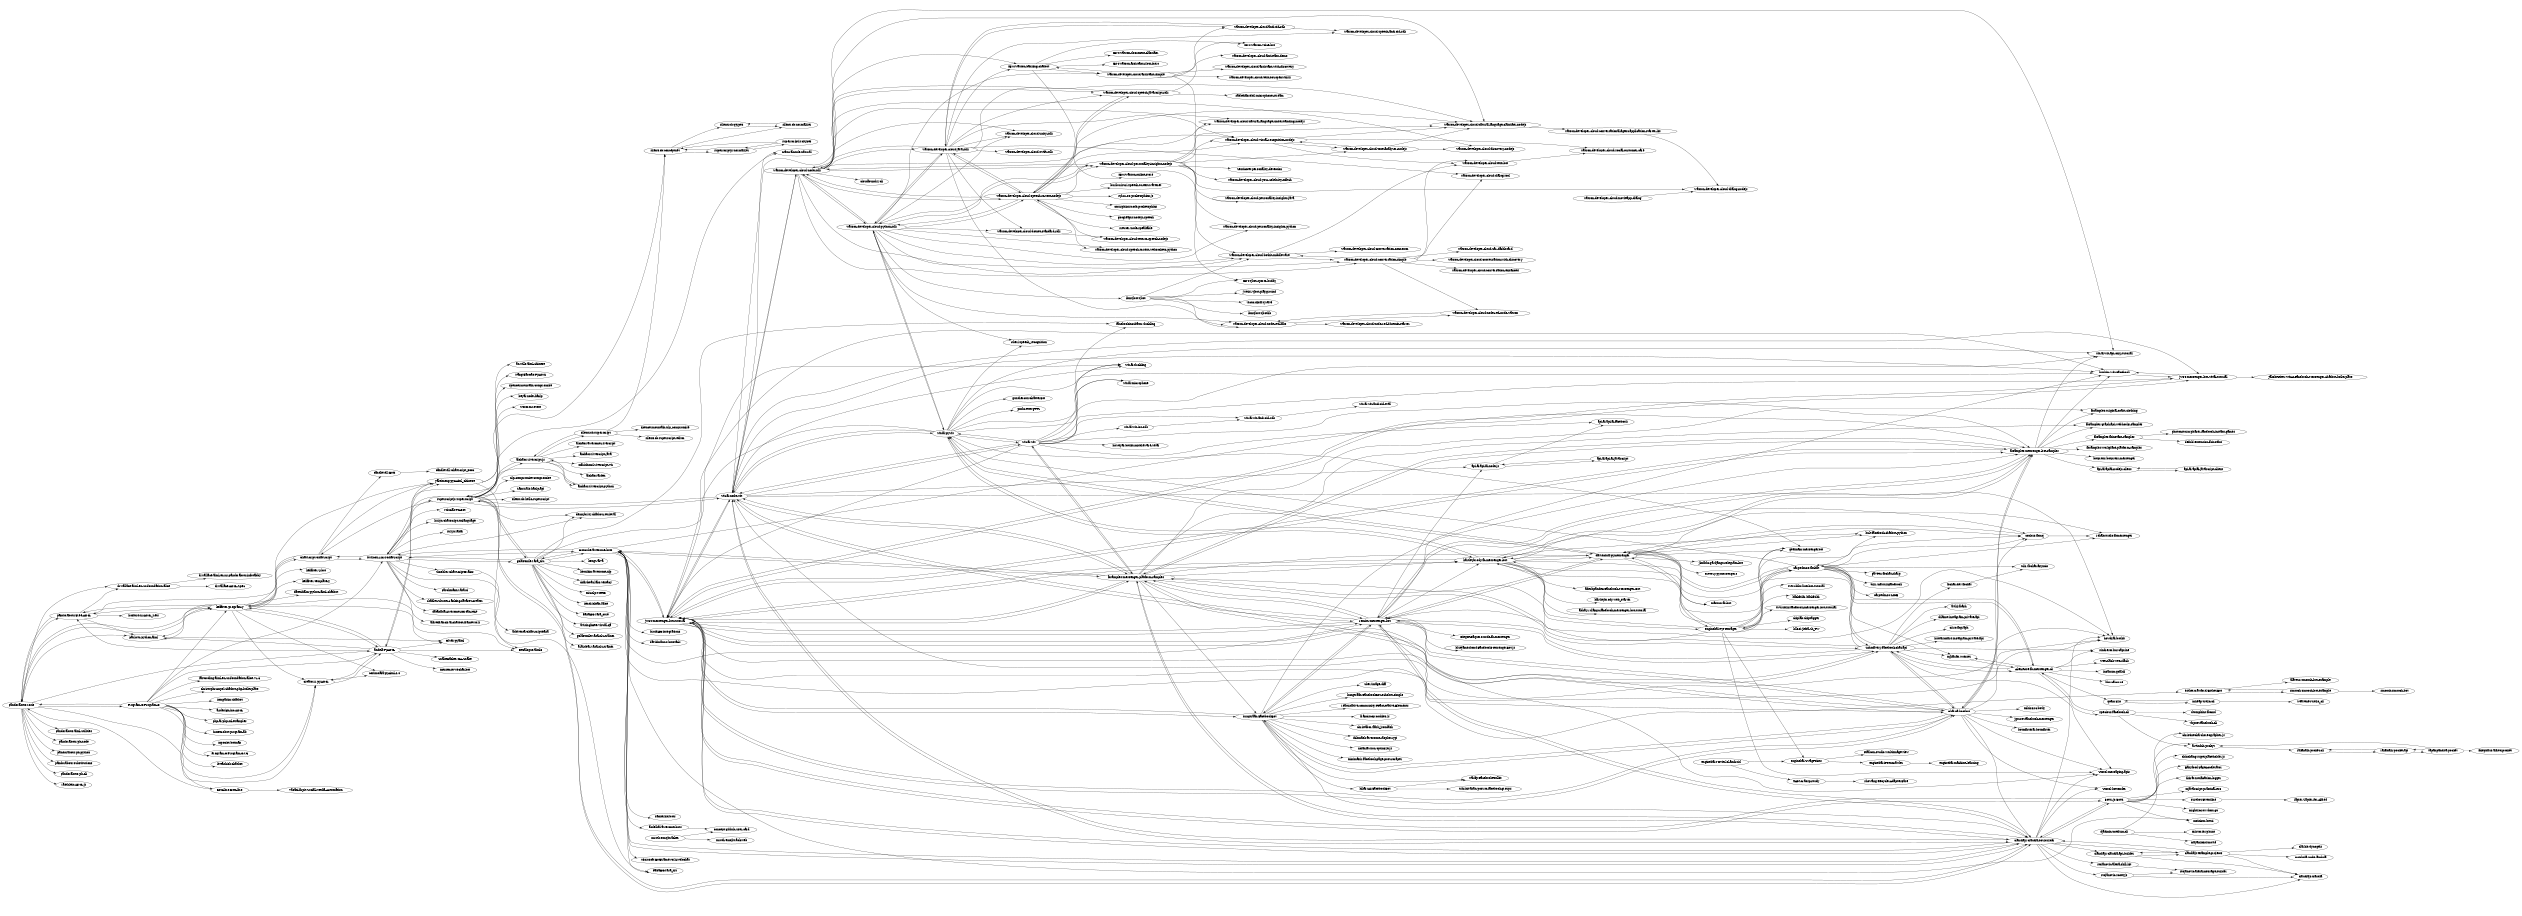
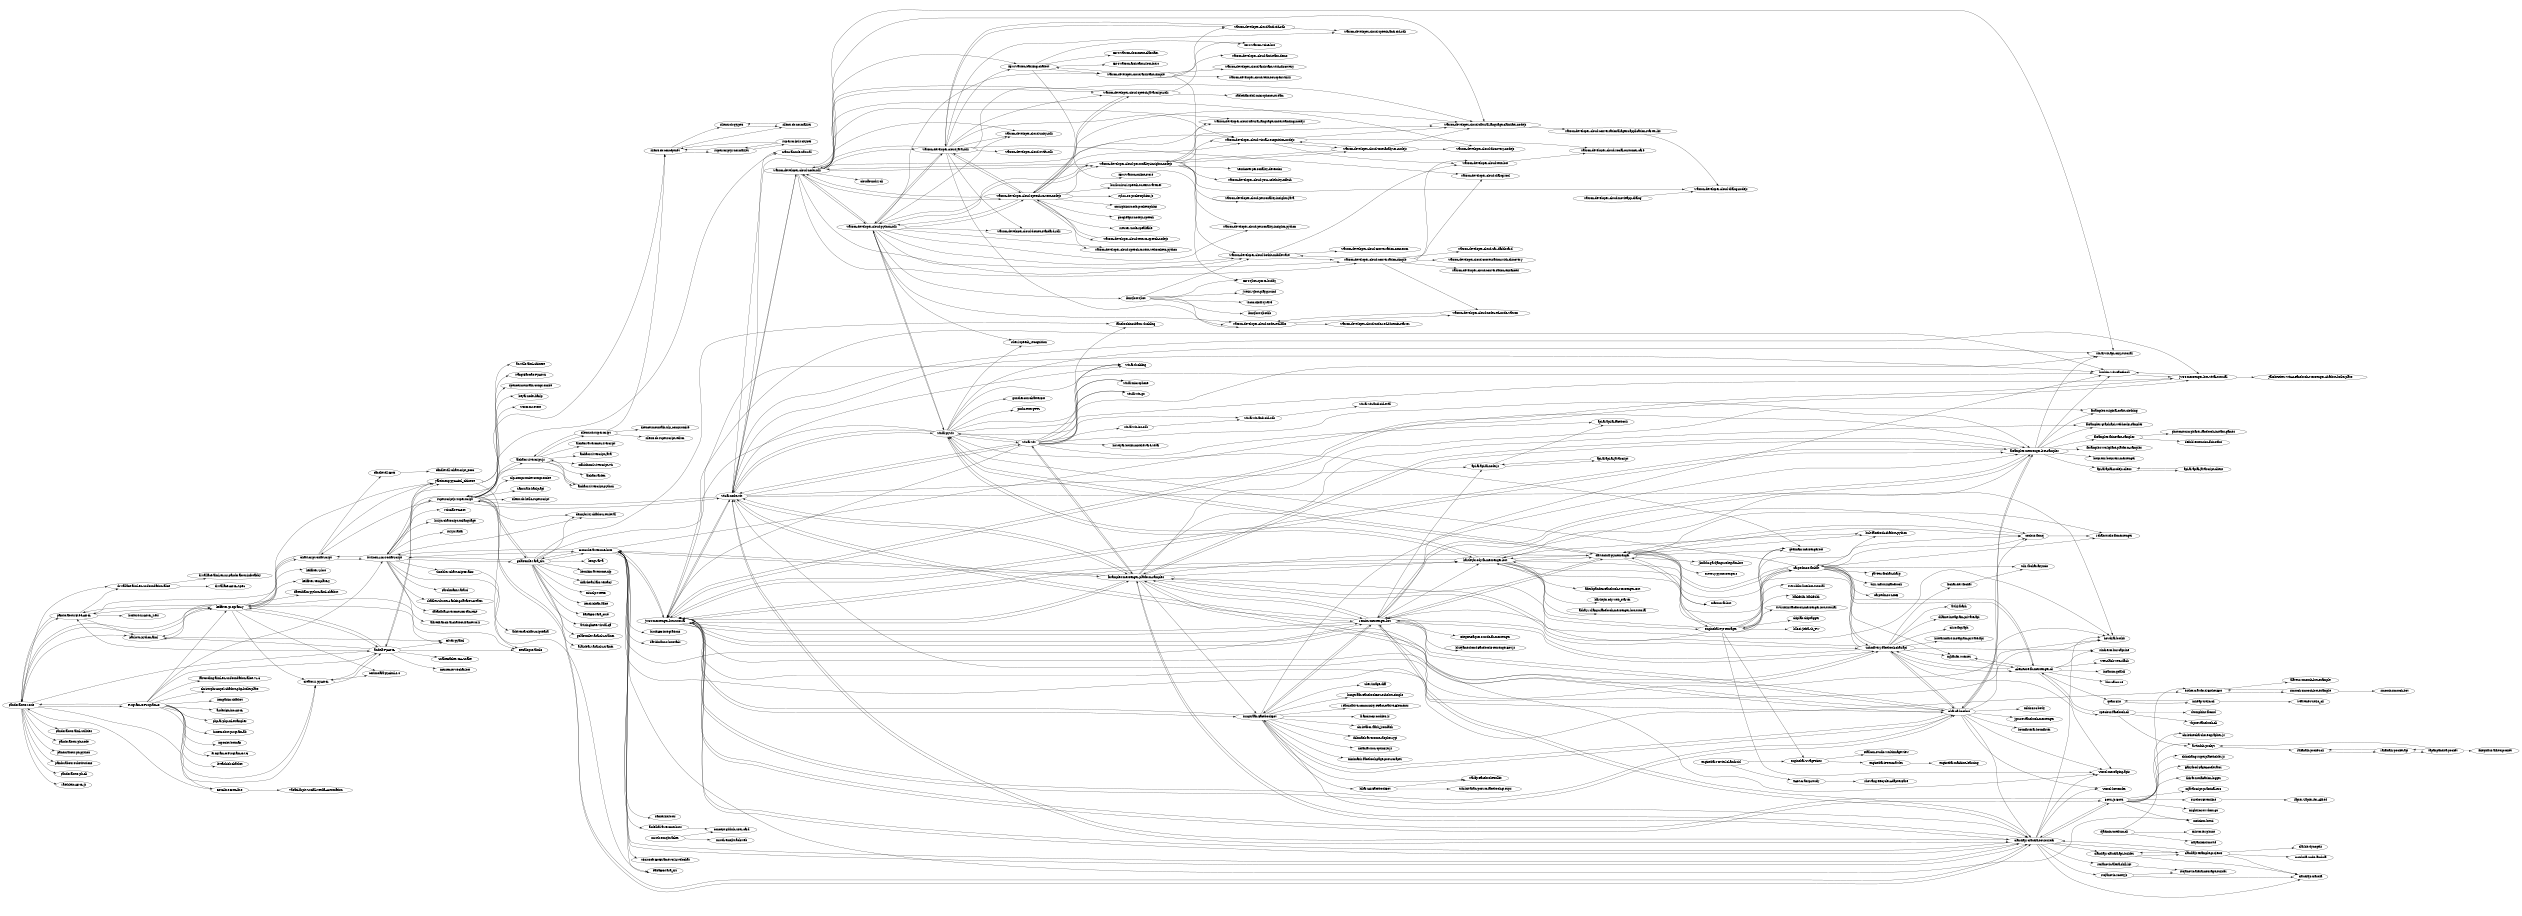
none -> (1252, 156)
(1081, 235) -> (1062, 220)
none -> (1136, 394)
(1773, 501) -> none
none -> (2157, 751)
